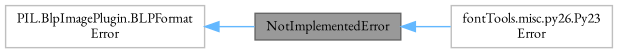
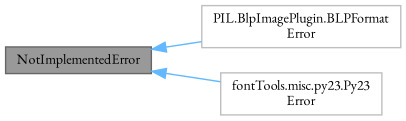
(237, 27) -> (184, 44)
(532, 27) -> (301, 94)
